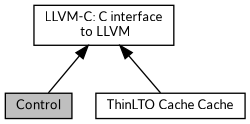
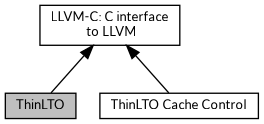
(39, 106) -> (41, 106)
(170, 106) -> (179, 106)
